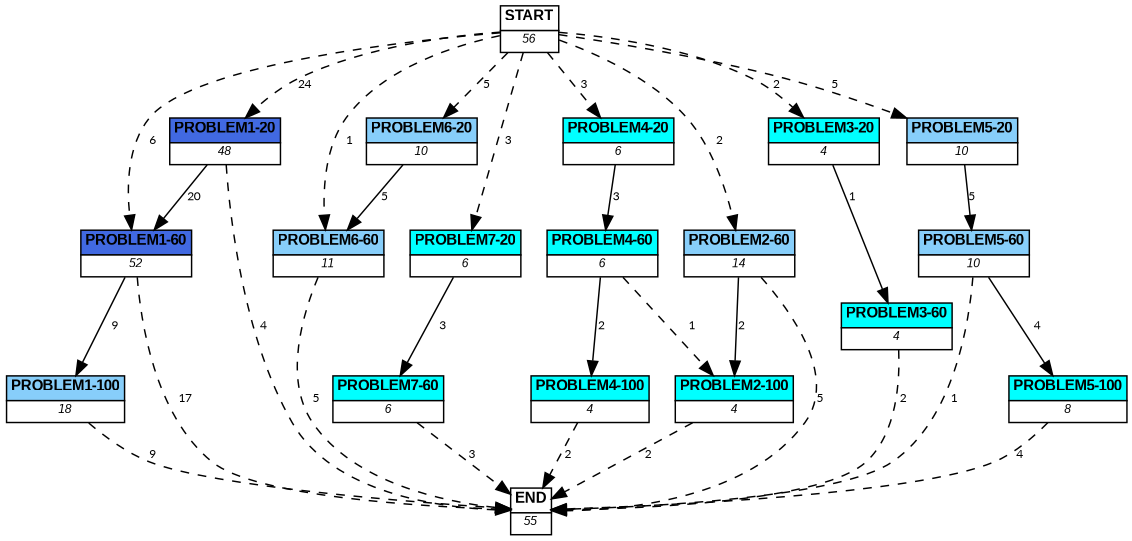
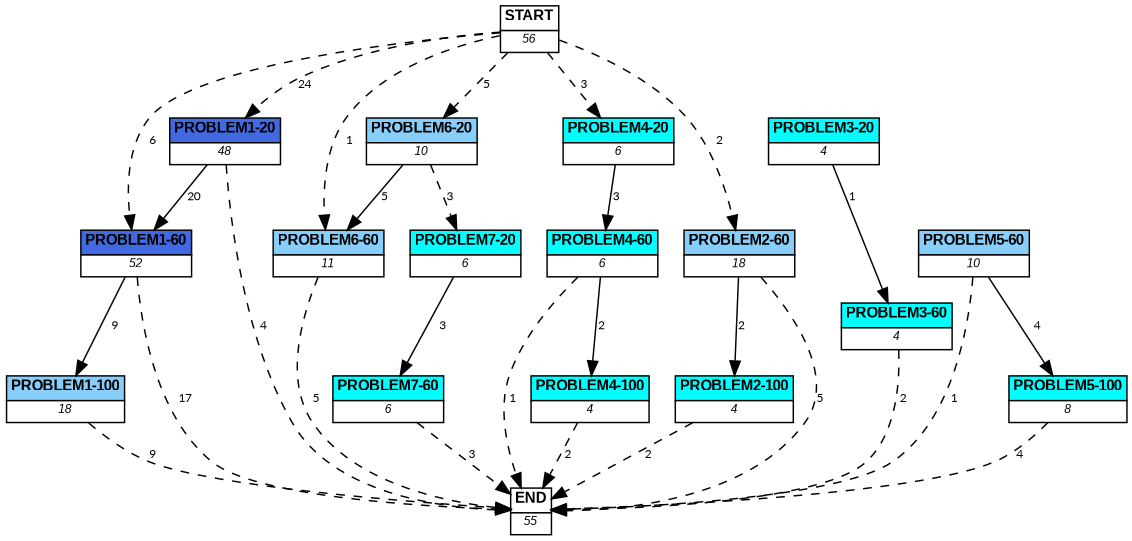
(682, 53) -> none
(500, 134) -> (441, 190)
(962, 141) -> none
(739, 264) -> (739, 264)
(663, 321) -> (513, 366)
